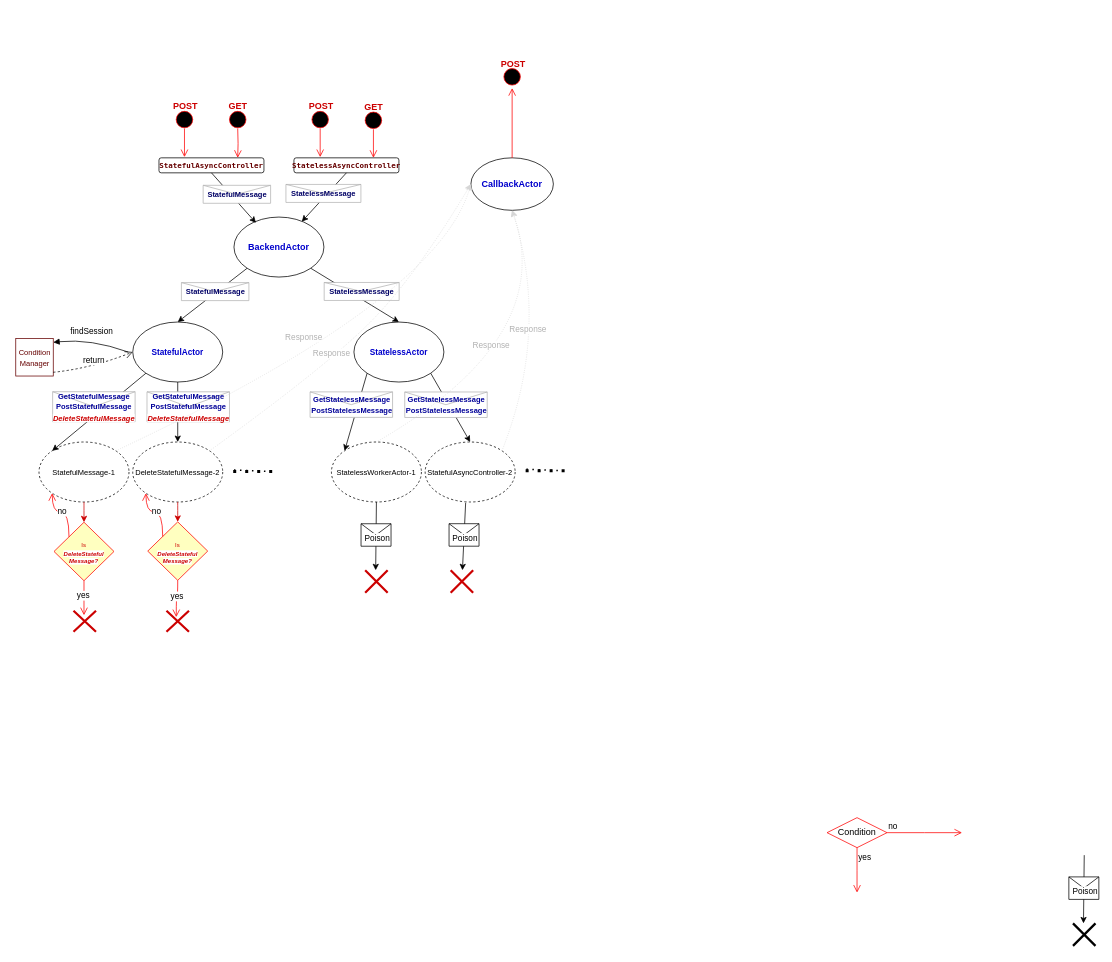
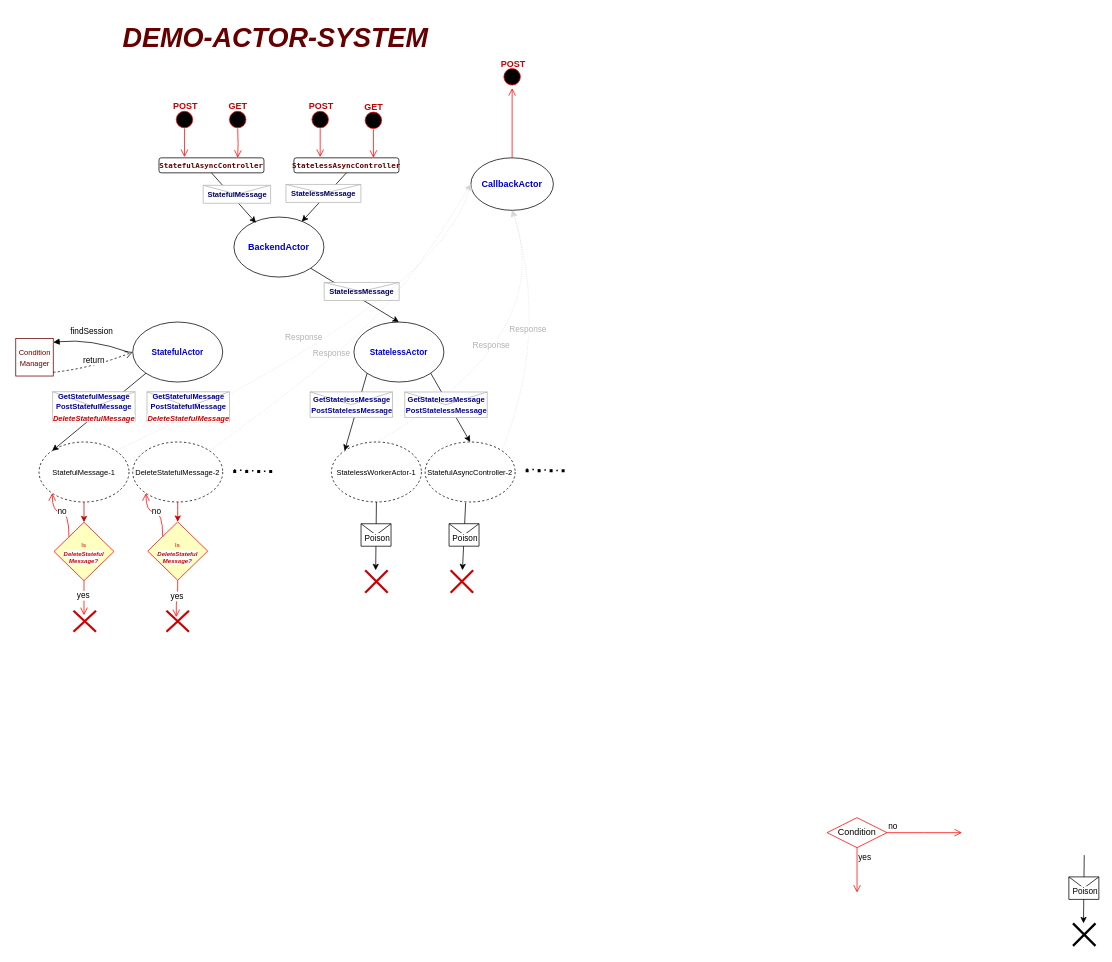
none -> (275, 38)
(202, 303) -> none
(177, 429) -> none
